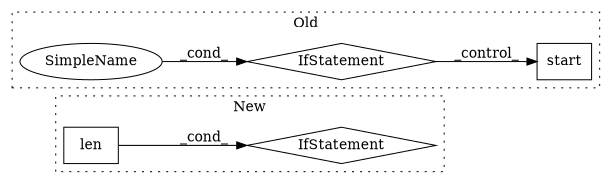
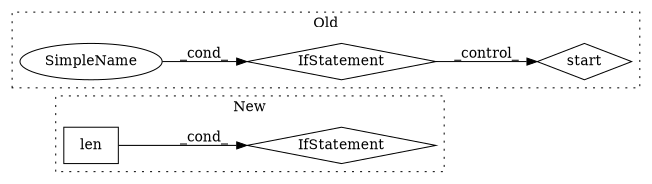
(564, 62) -> (584, 62)
